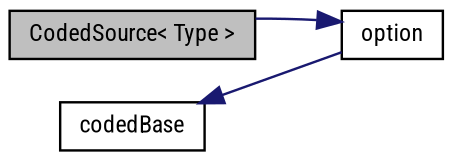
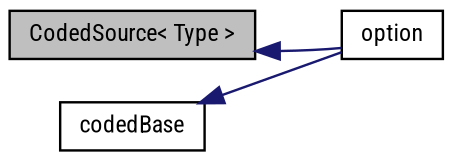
(286, 19) -> (303, 50)
